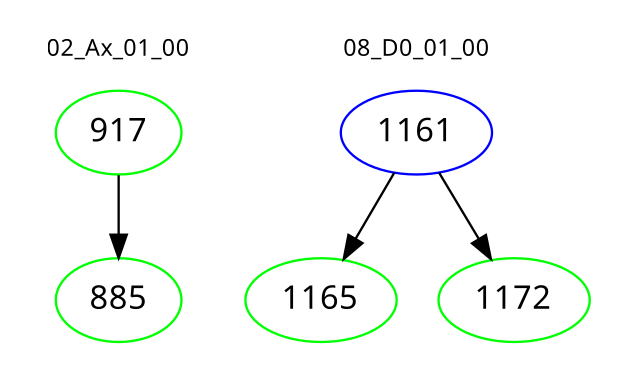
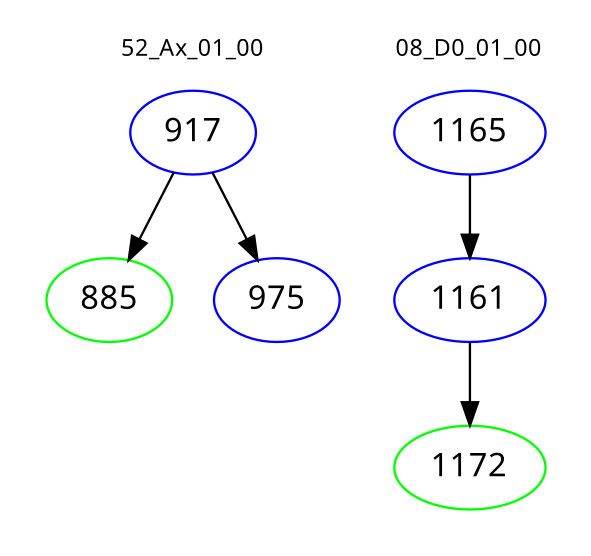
(119, 50) -> (193, 50)
(119, 133) -> (193, 133)
(375, 206) -> (470, 205)
none -> (277, 300)
(321, 300) -> (470, 133)
